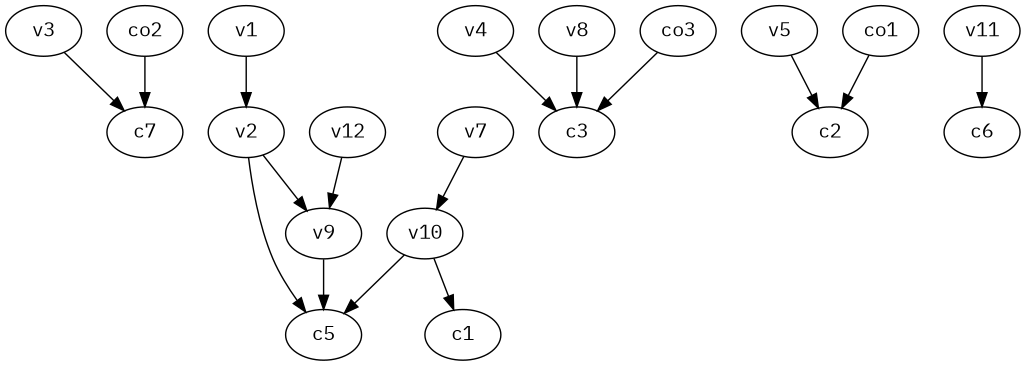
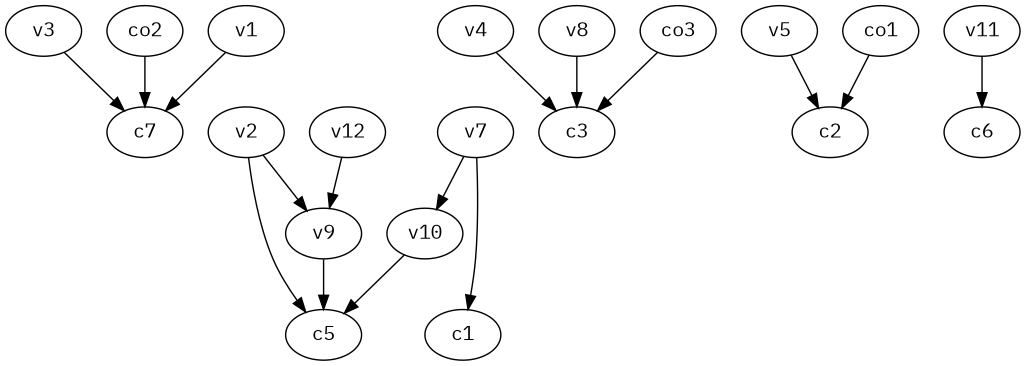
(246, 75) -> (201, 77)
(441, 277) -> (477, 227)
